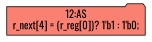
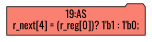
(76, 21) -> (76, 21)
